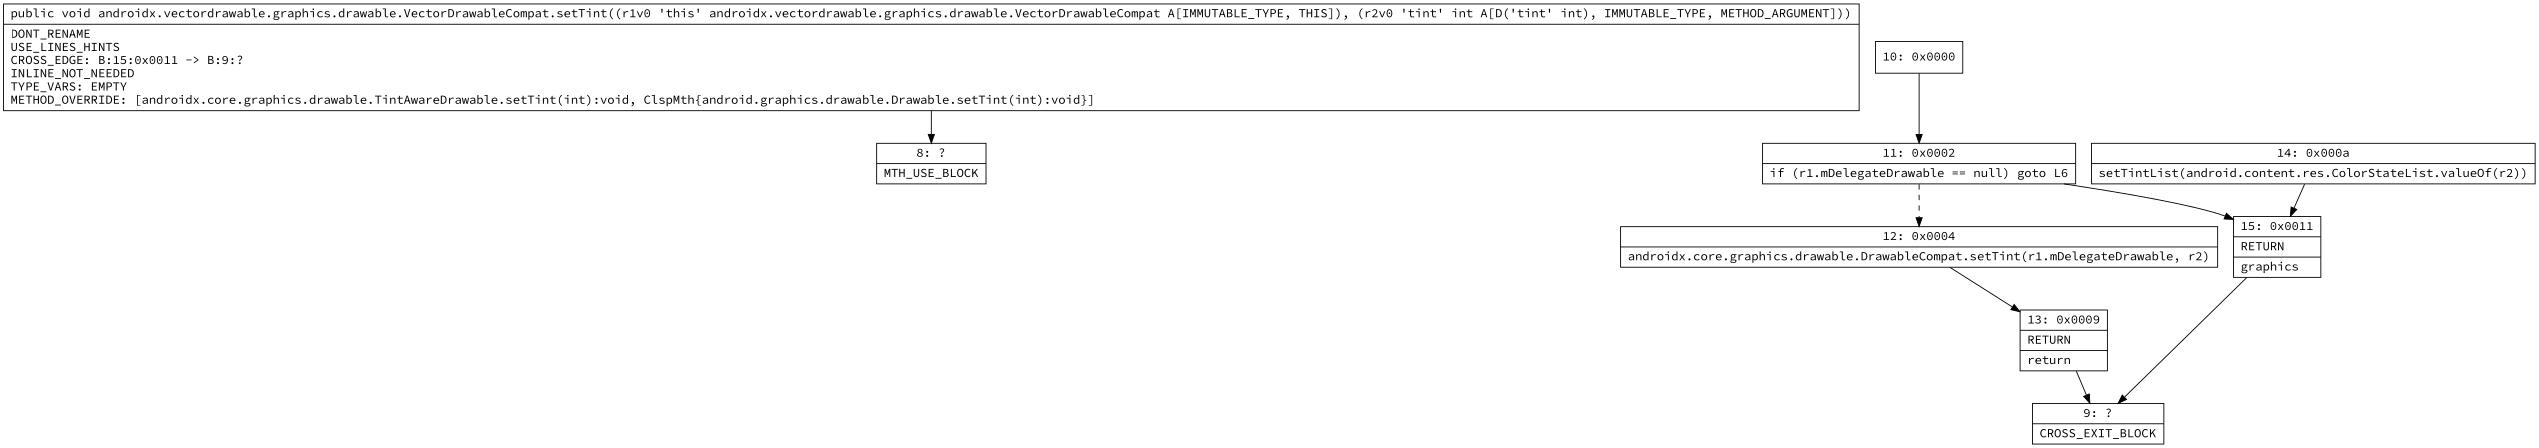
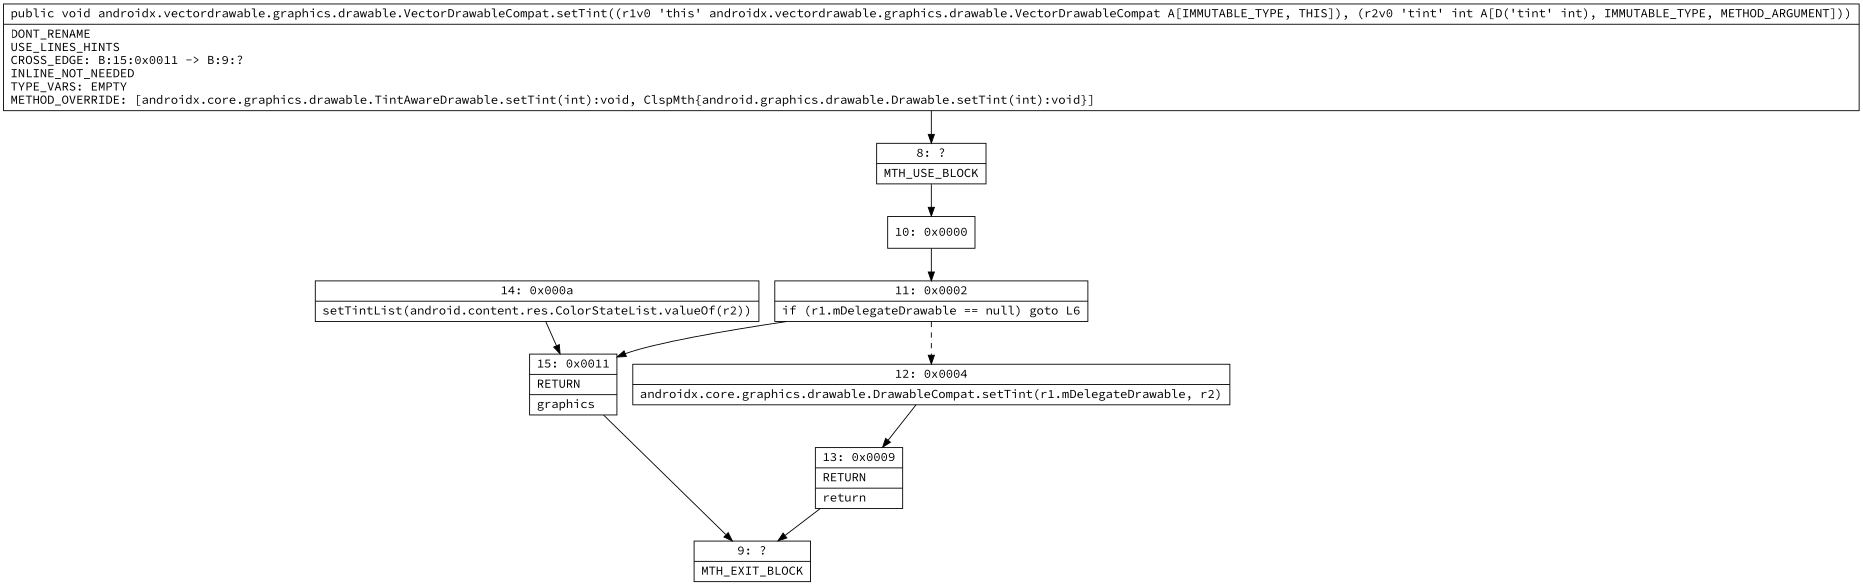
none -> (931, 196)
(2098, 433) -> (752, 571)
